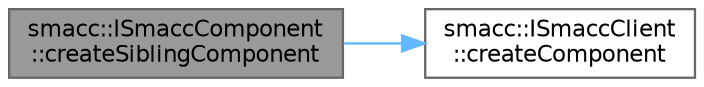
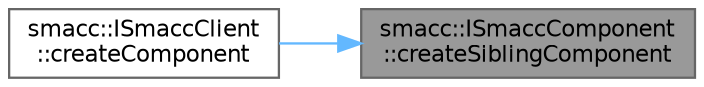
(373, 43) -> (308, 43)
